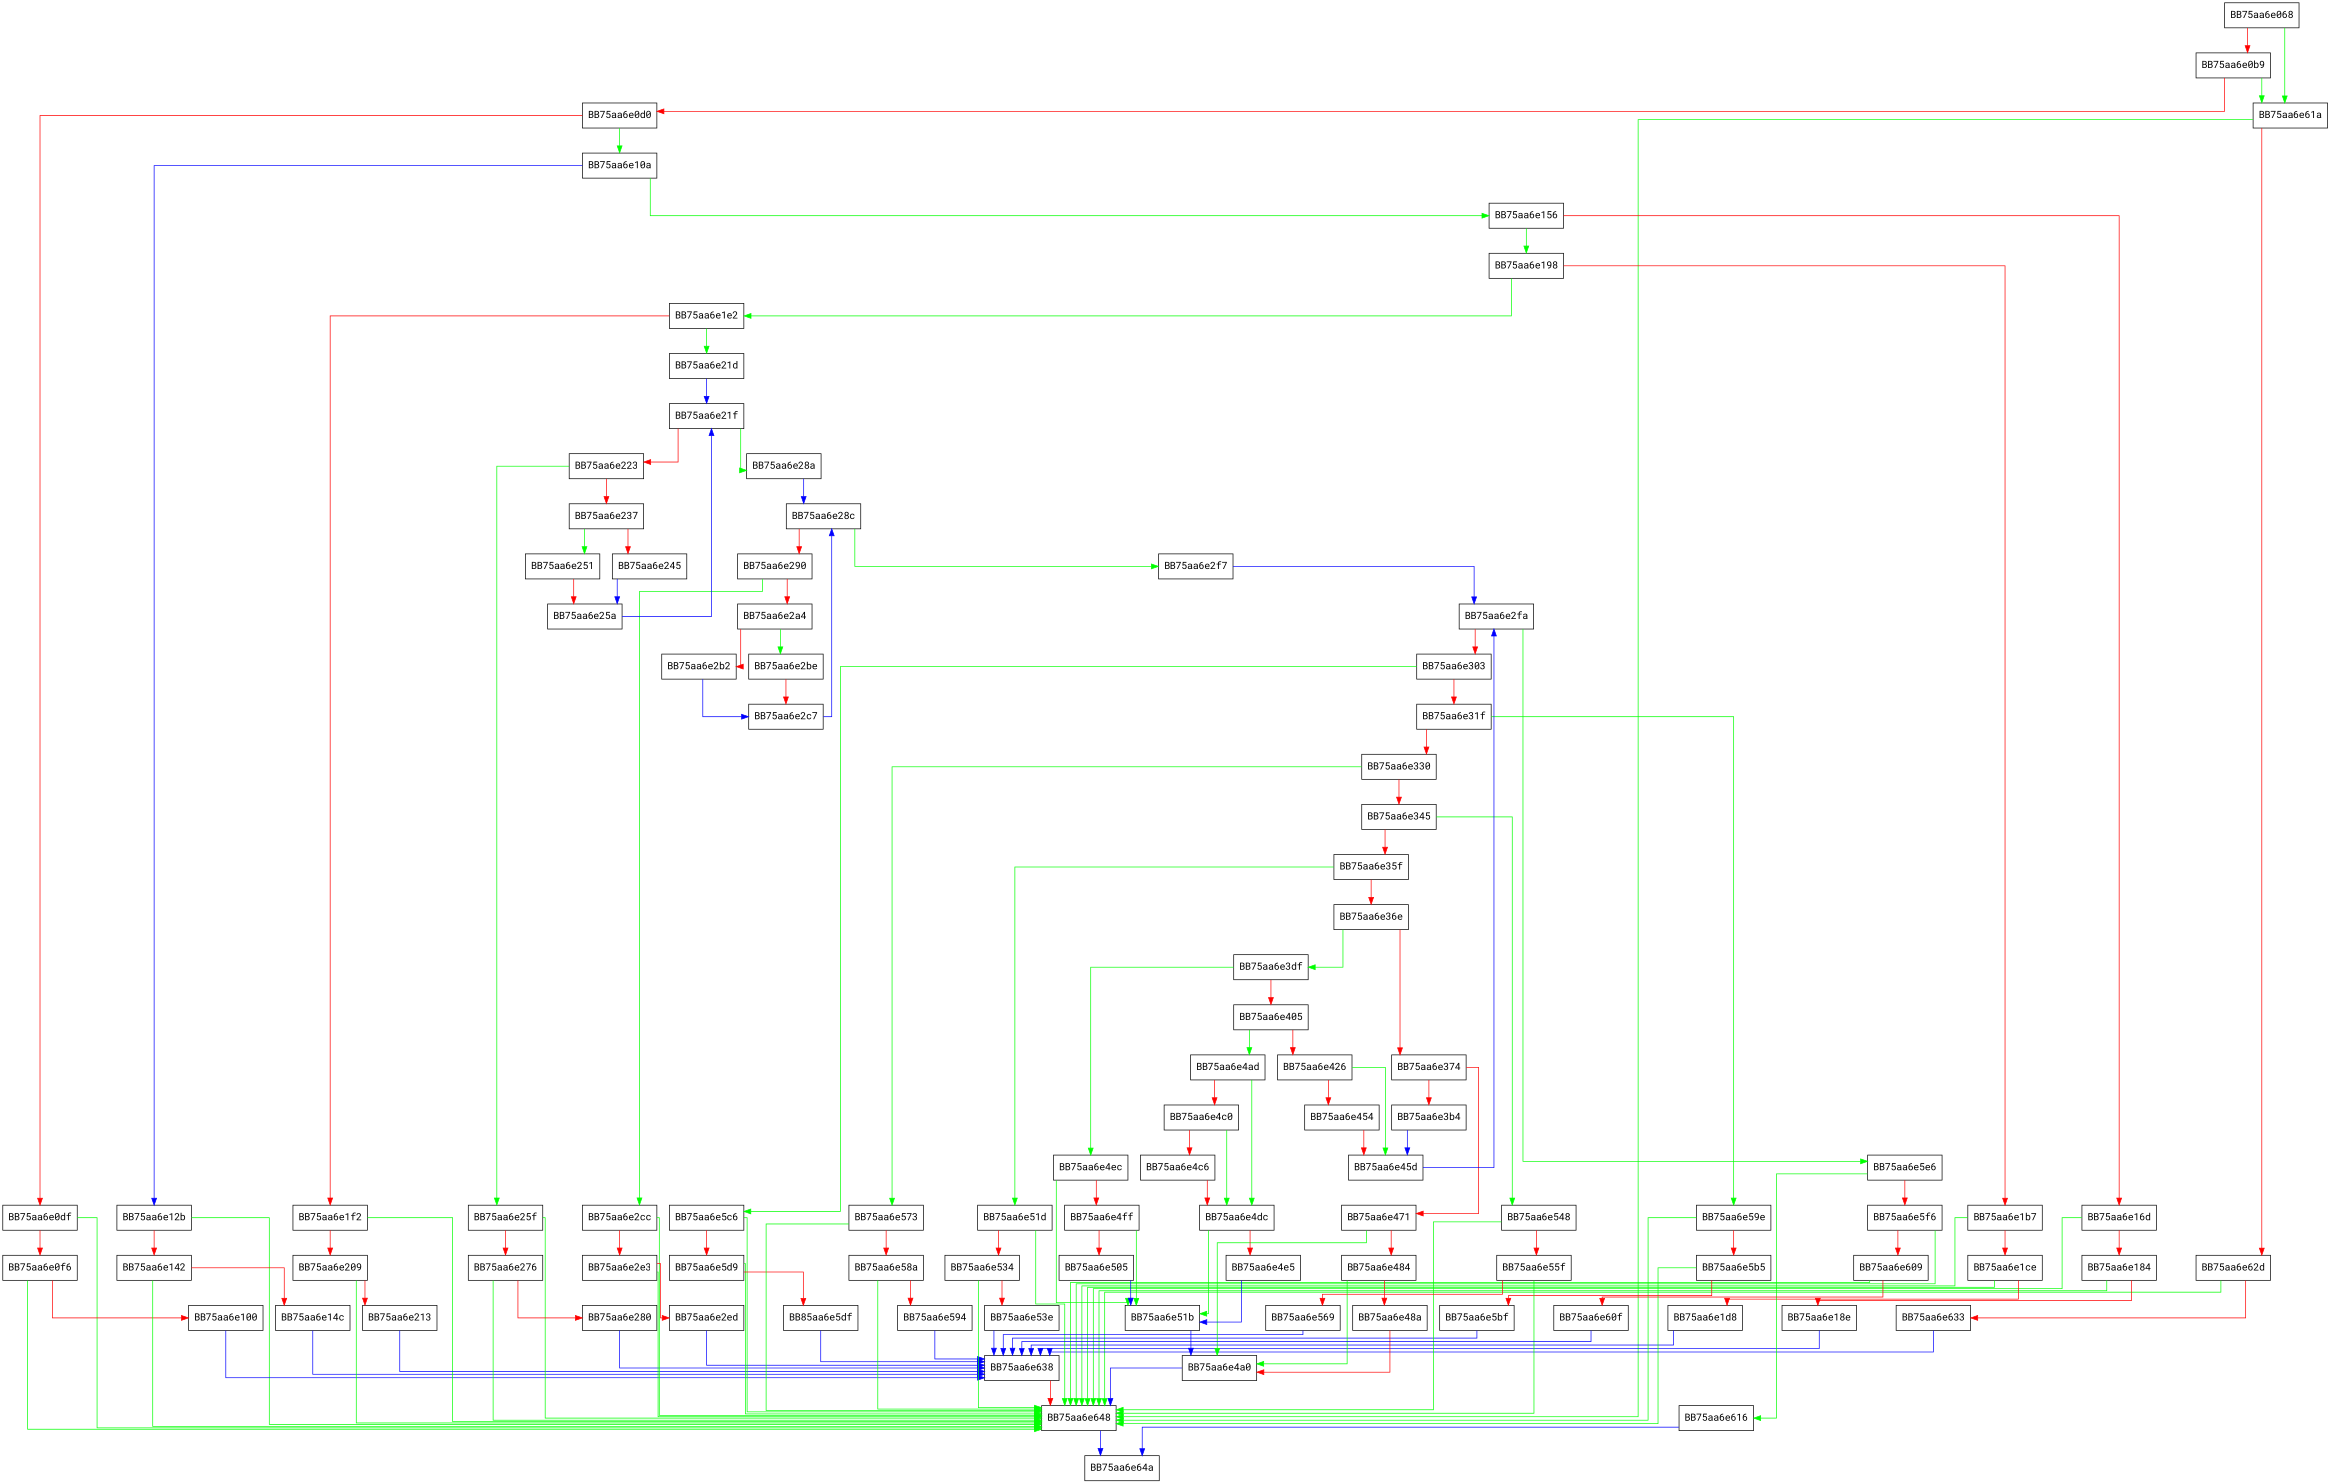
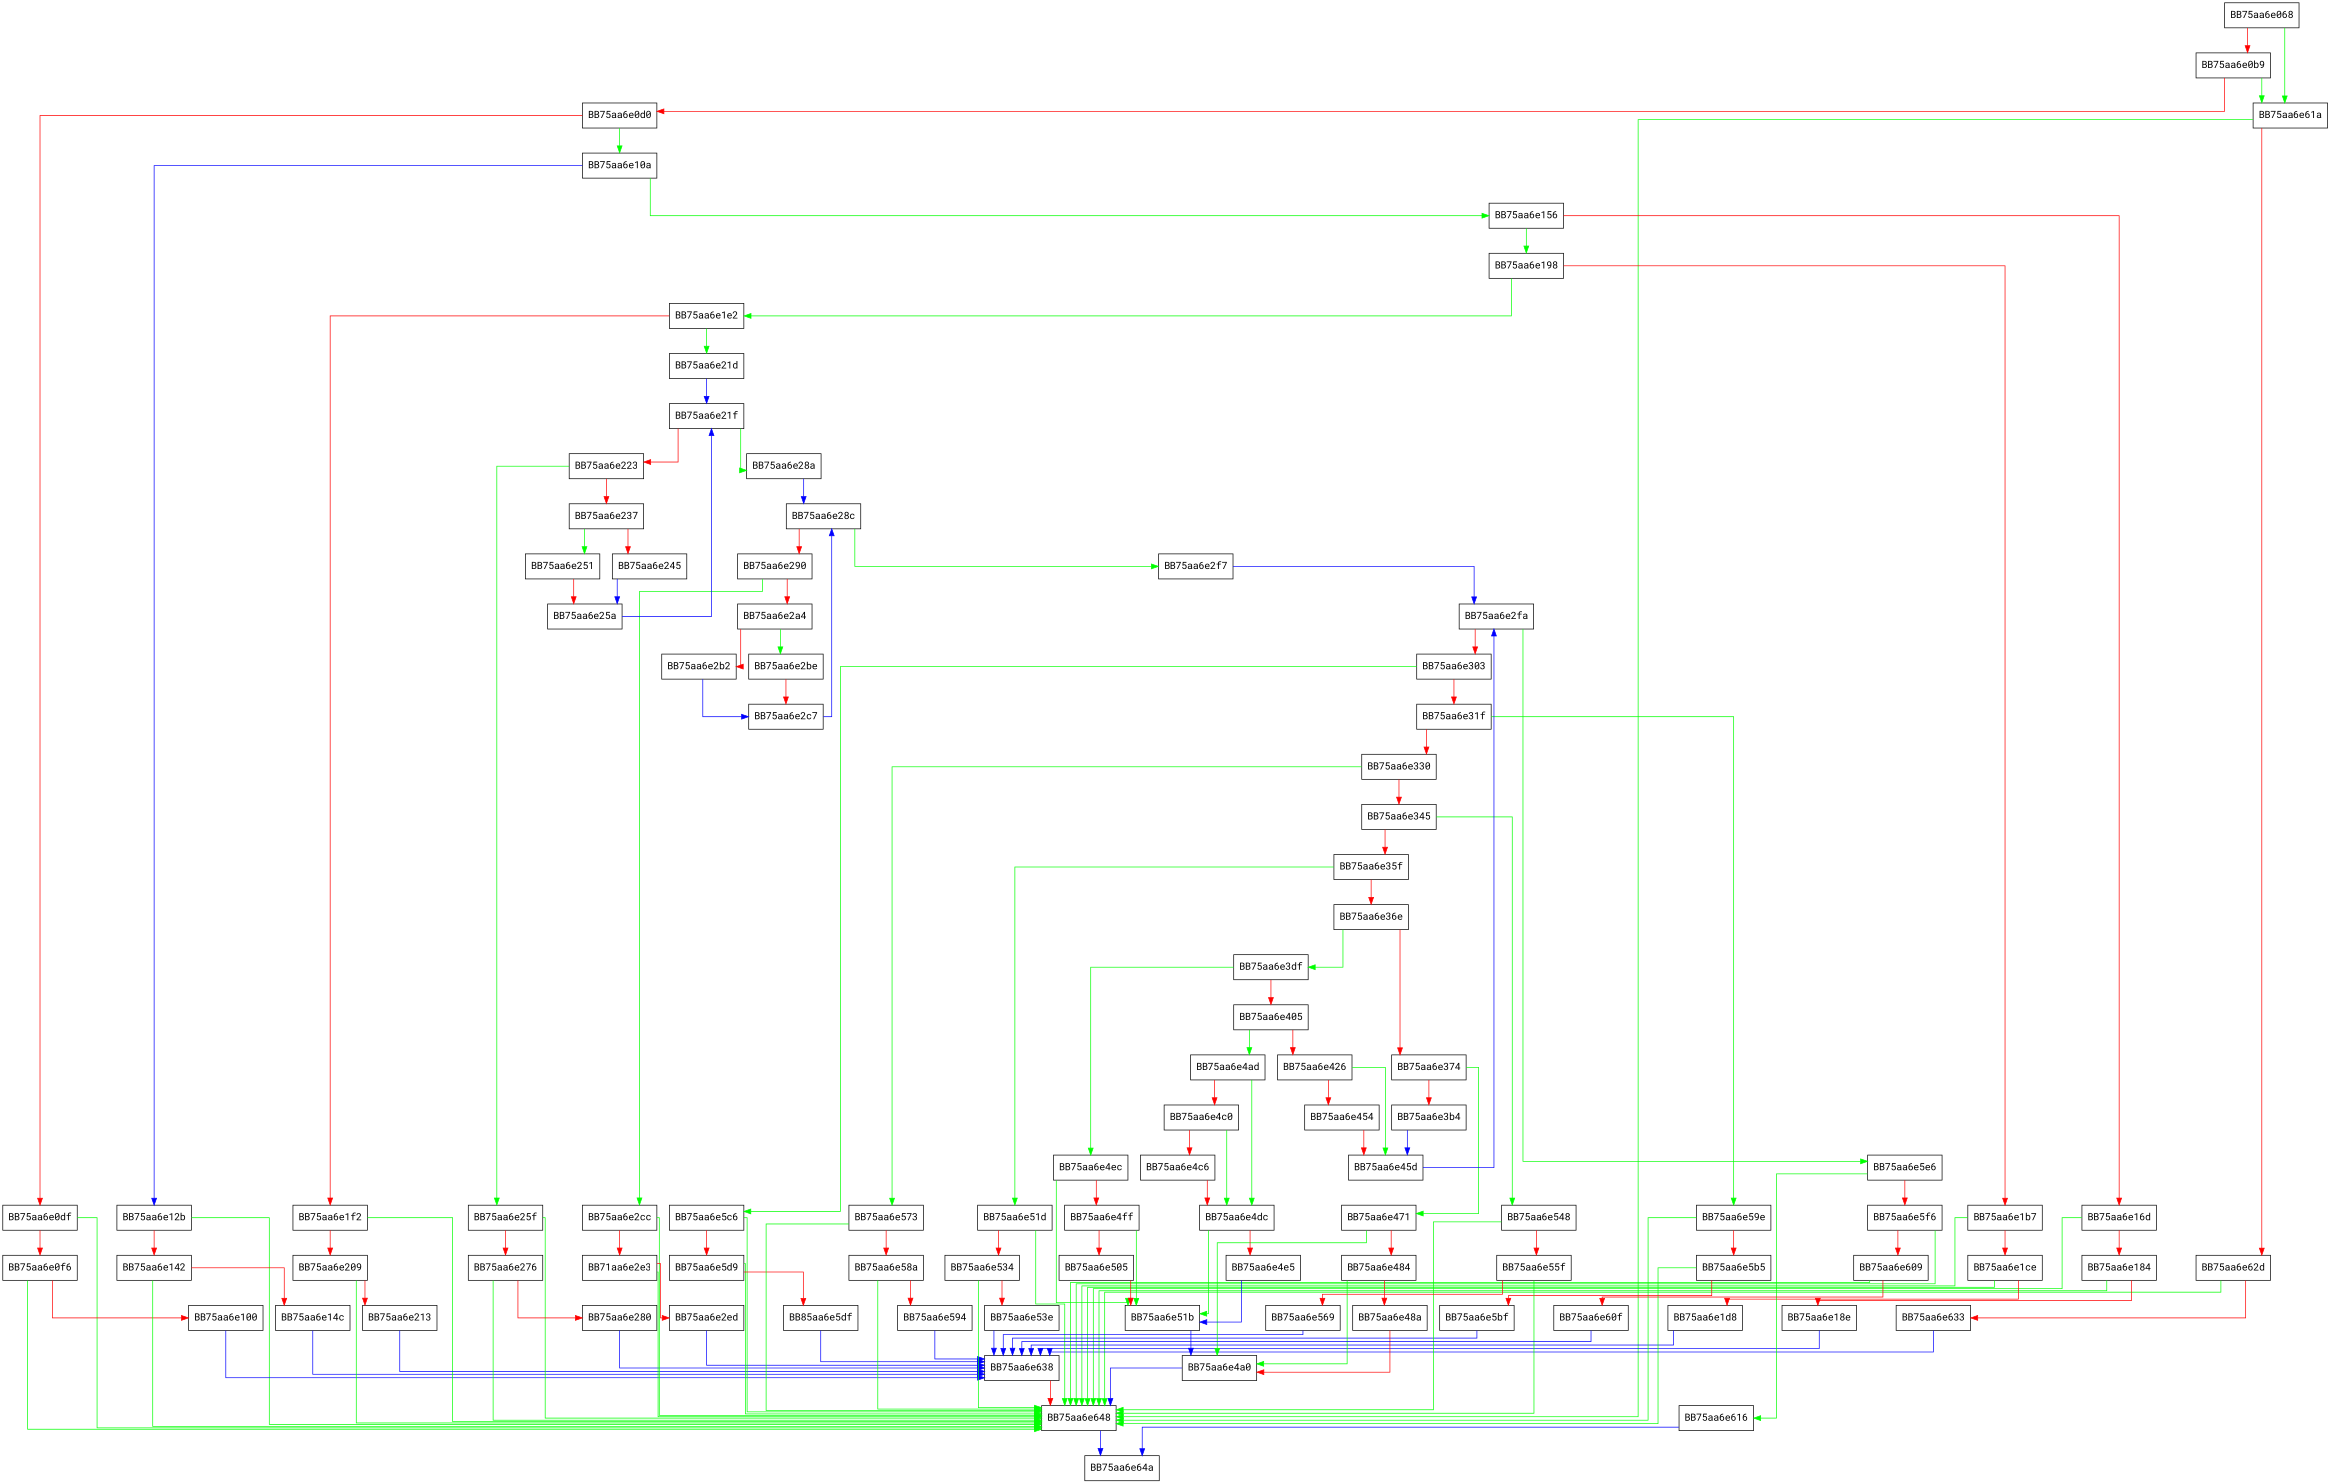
(1479, 1162) -> (1479, 1162)
(620, 1268) -> (620, 1268)
(1131, 1289) -> (1131, 1289)
